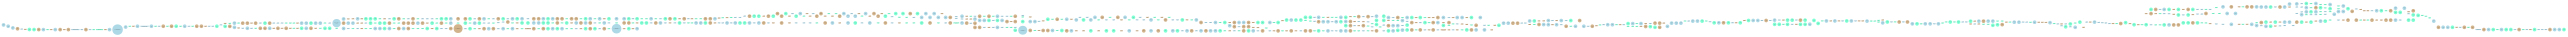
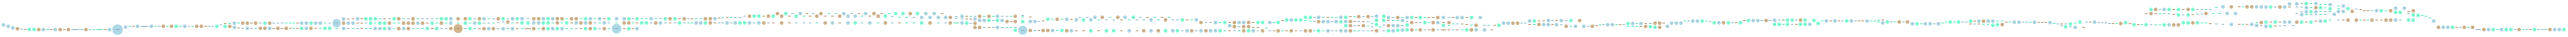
(967, 23) -> (967, 23)
